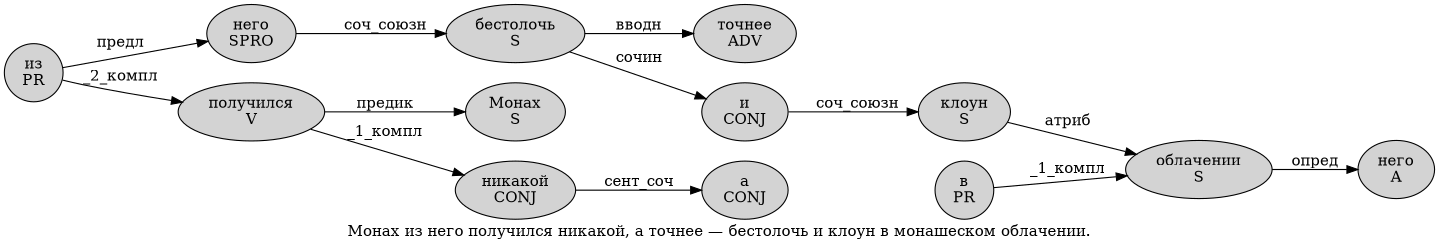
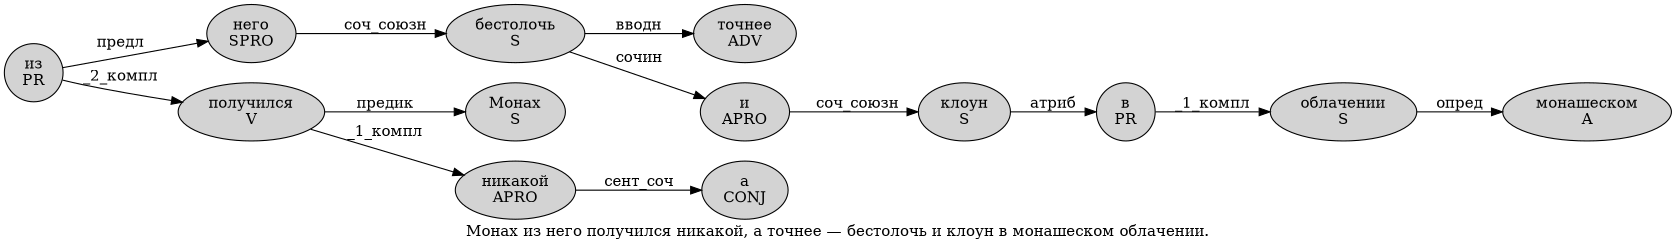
(745, 112) -> (745, 112)
(1067, 137) -> (1048, 112)
(1396, 170) -> (1587, 112)
(515, 190) -> (515, 190)
